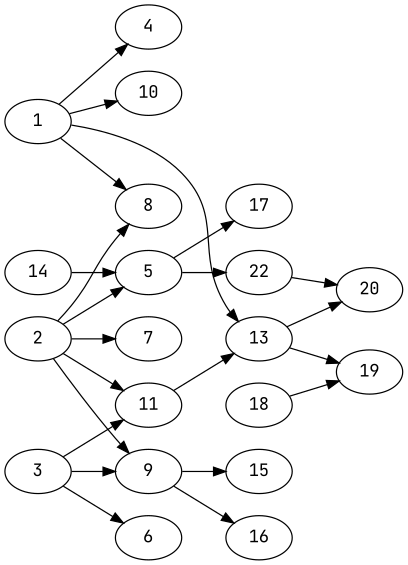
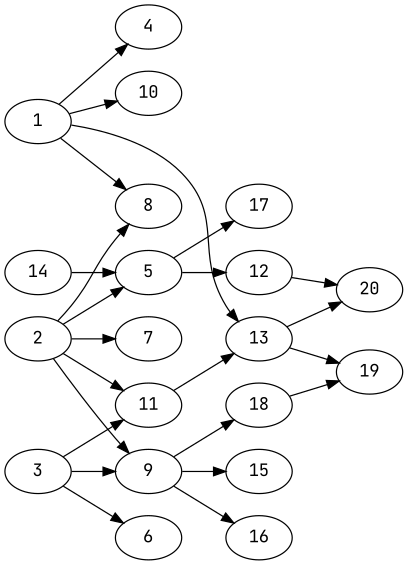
(259, 273) -> (259, 273)
none -> (199, 442)
